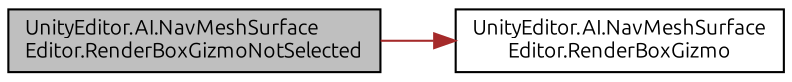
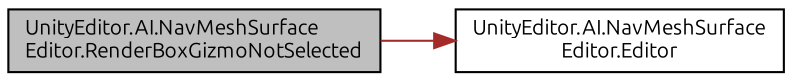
(620, 41) -> (620, 41)
